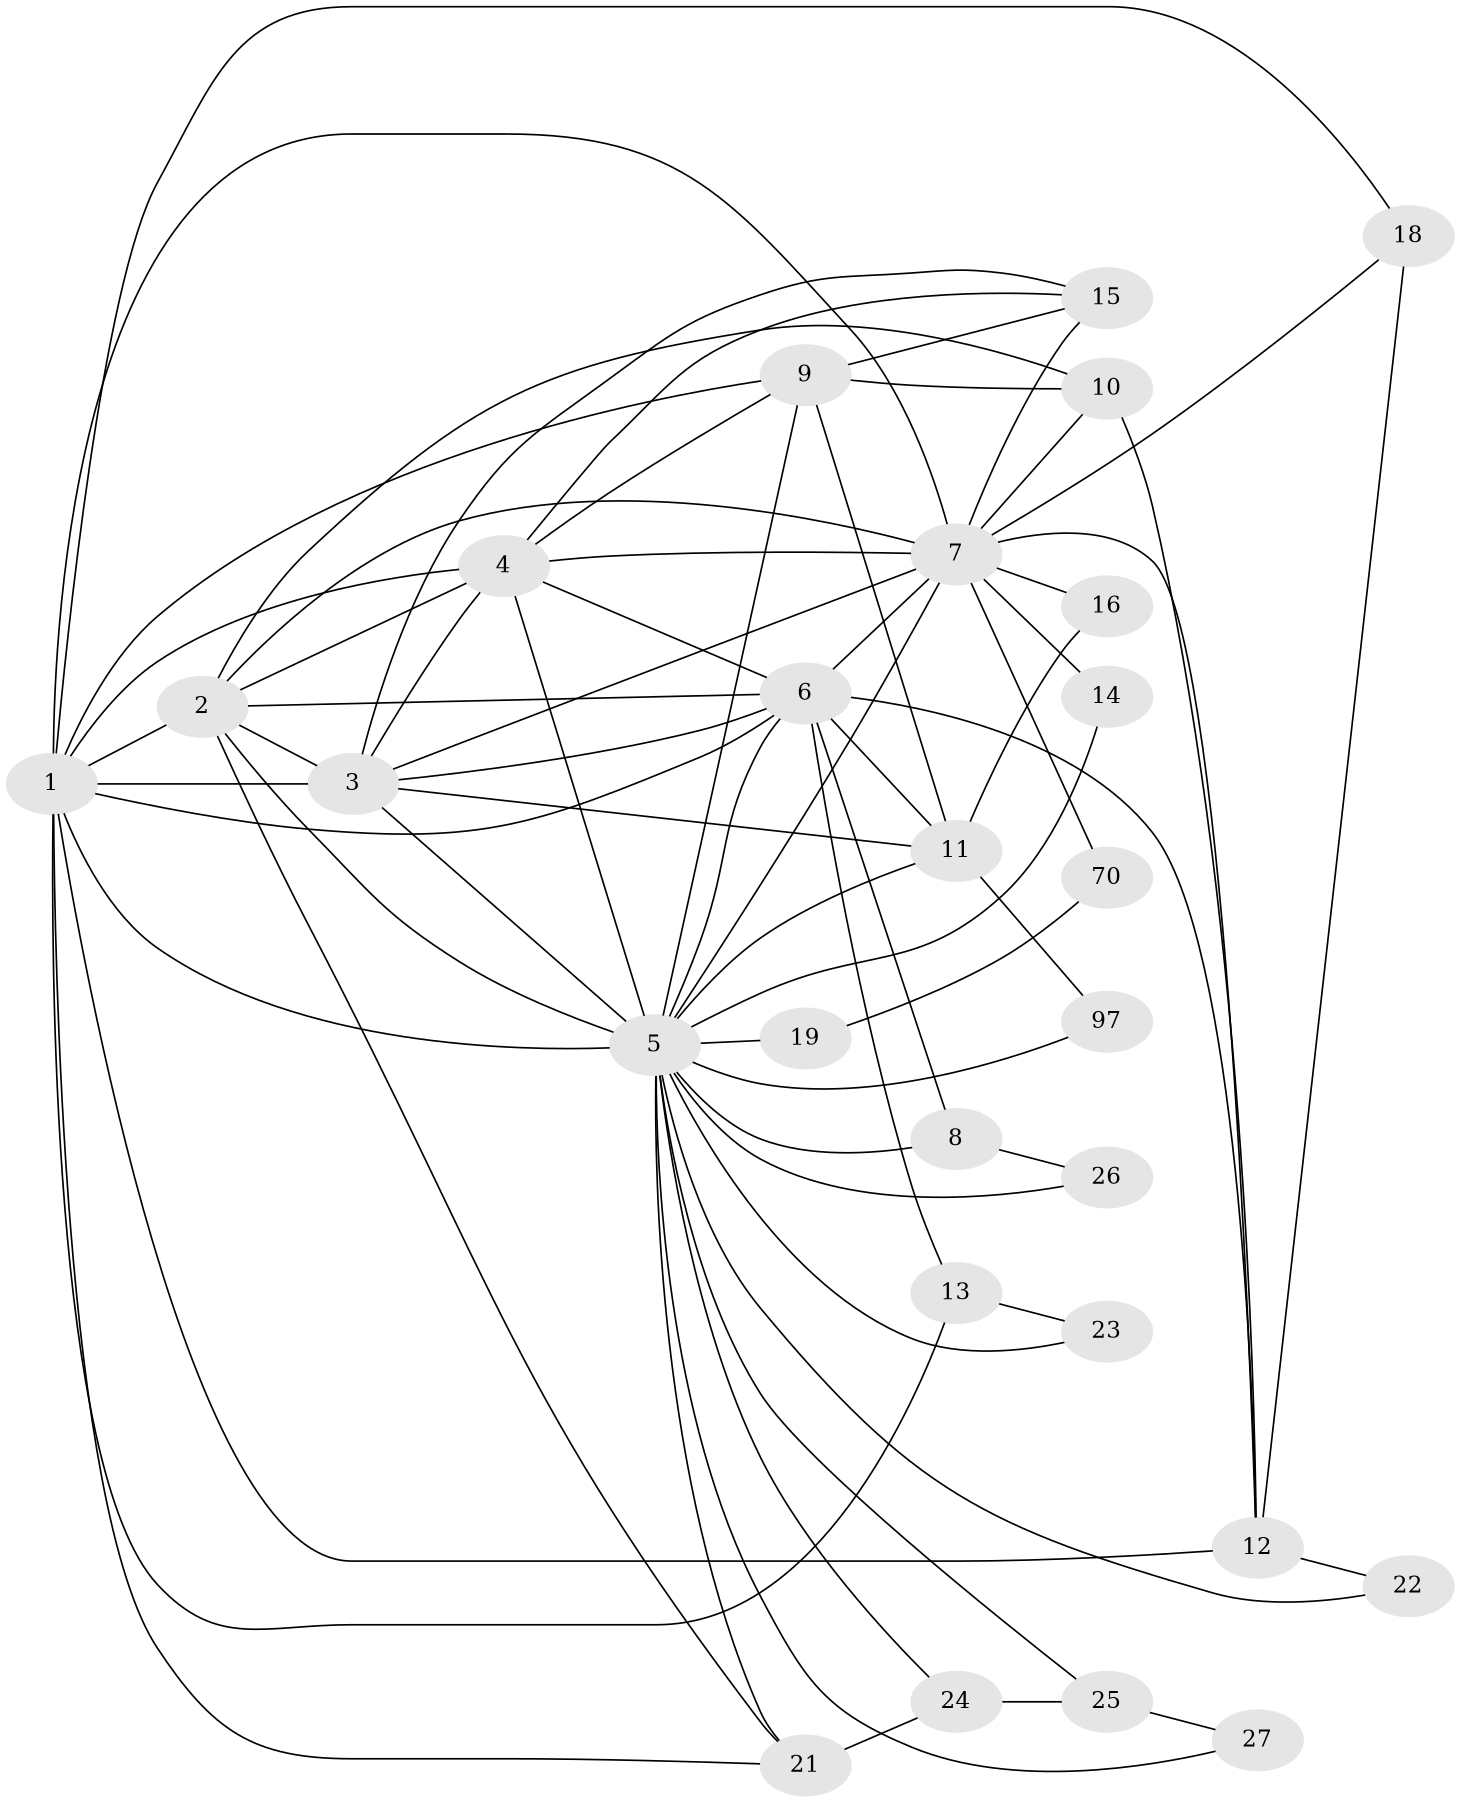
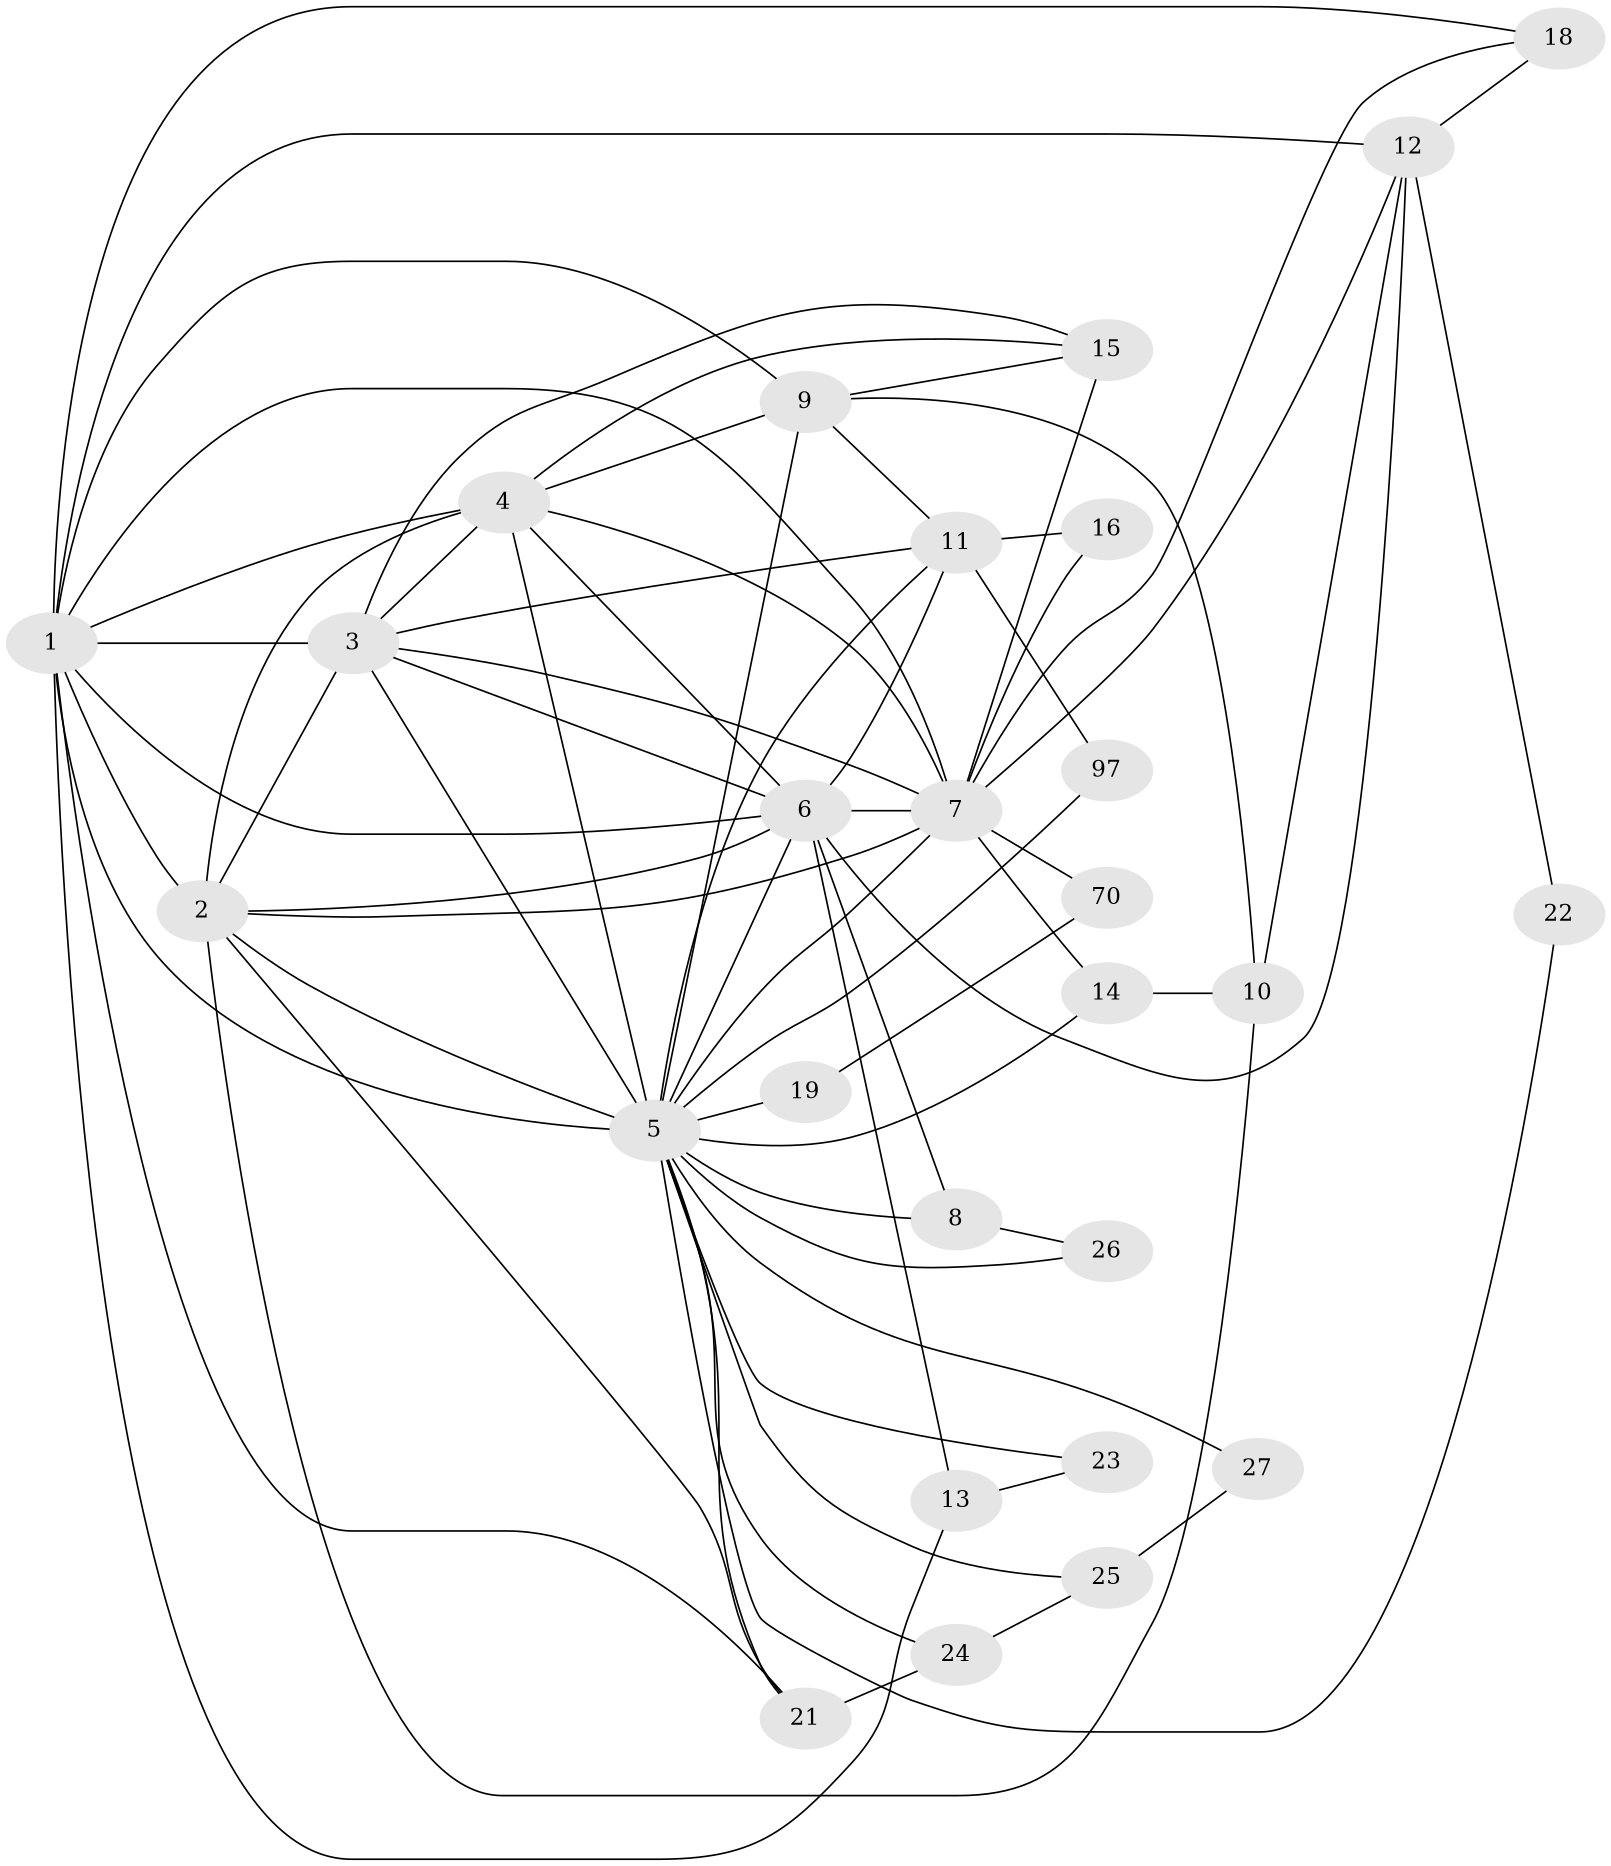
(1032, 471) -> (1183, 993)
